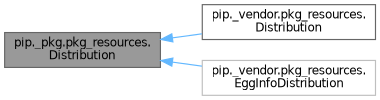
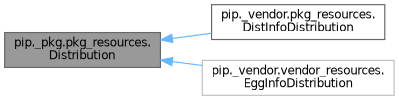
(289, 22) -> (298, 22)
(289, 78) -> (298, 78)
